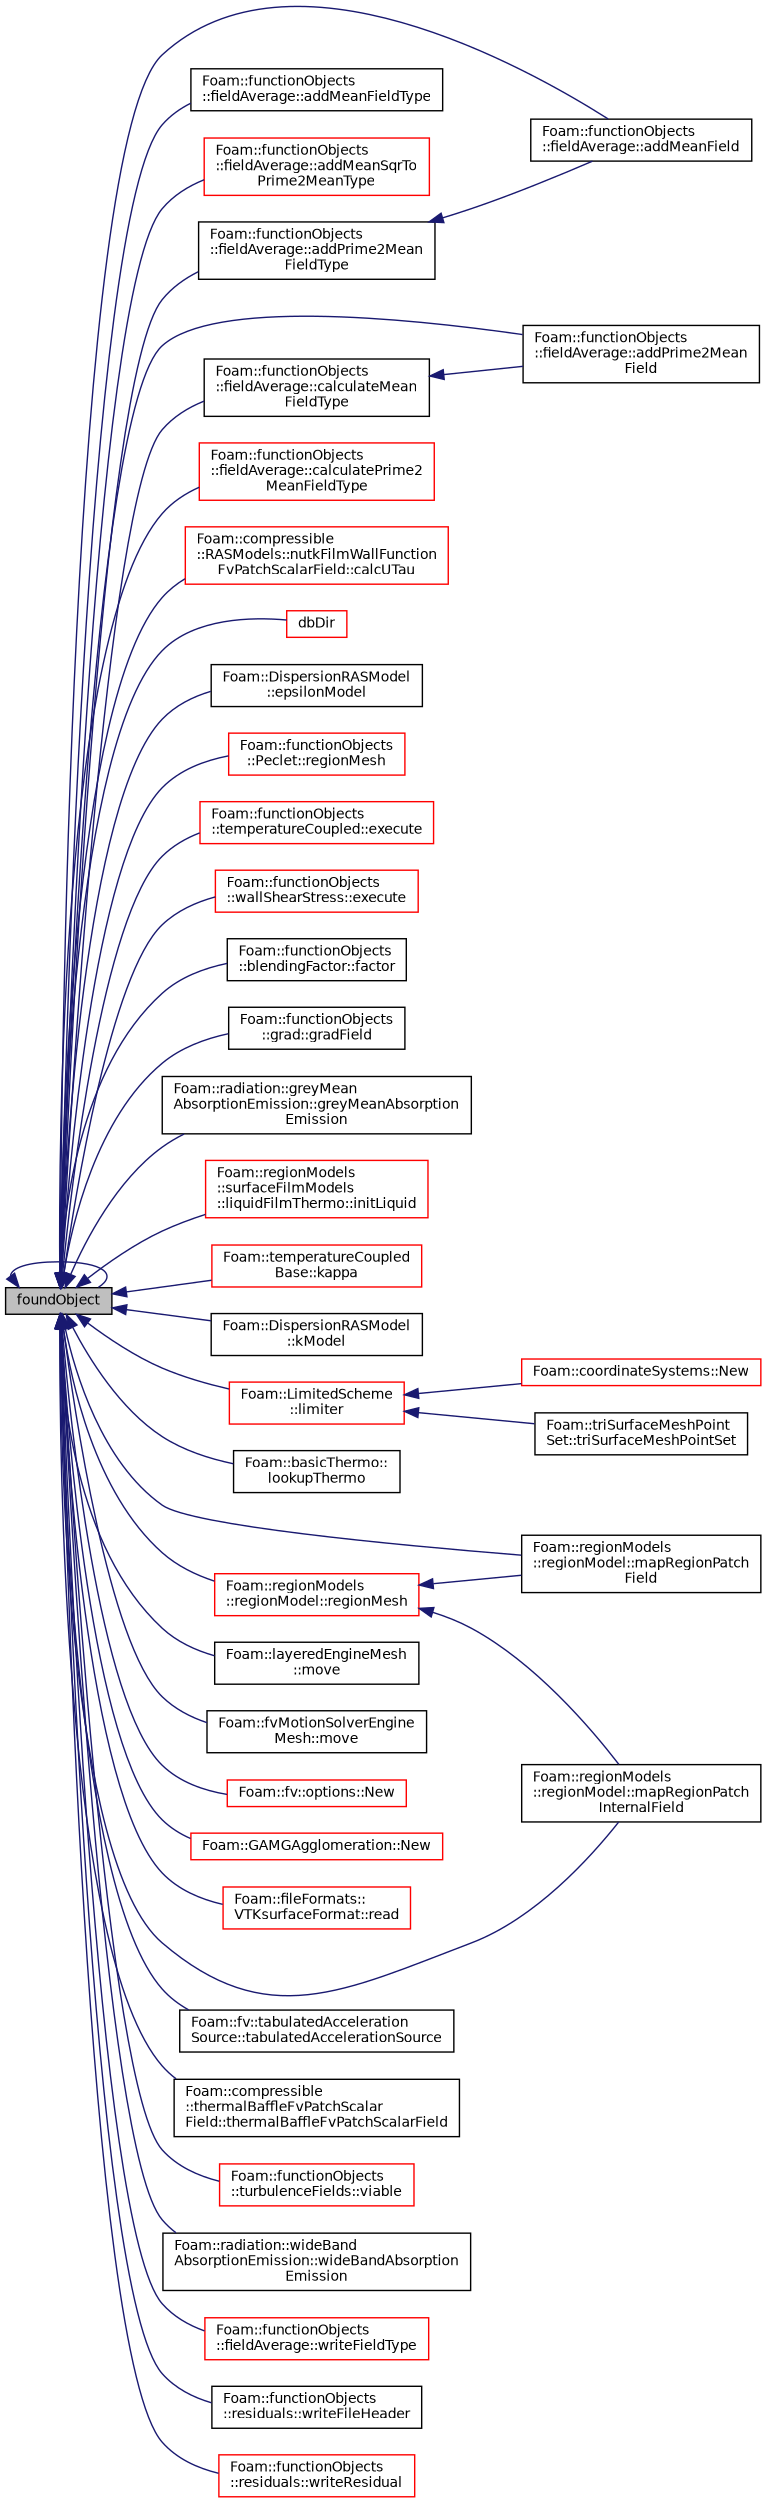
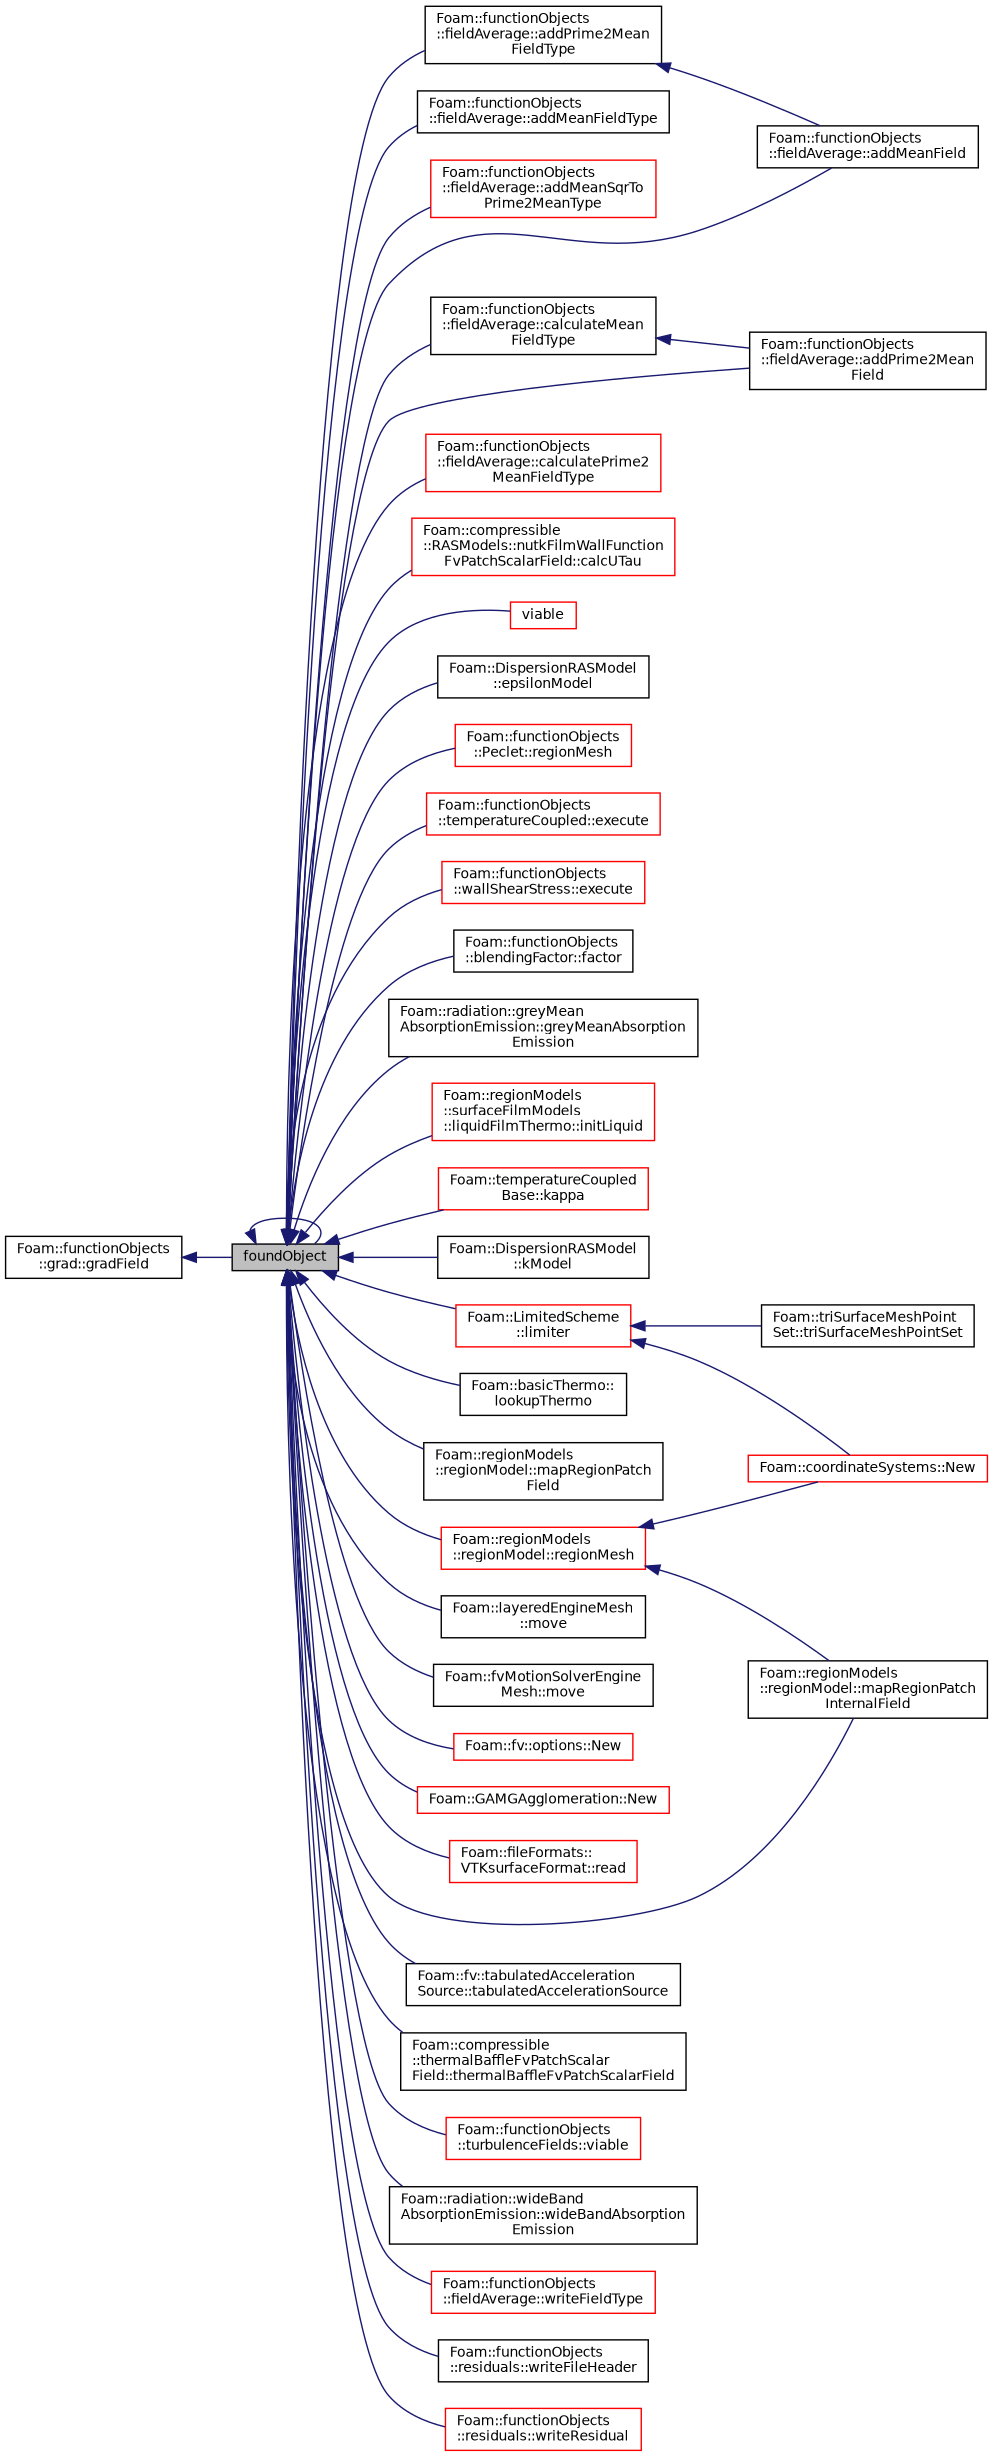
(317, 624) -> (543, 615)
(112, 1127) -> (214, 1257)
(477, 1579) -> (736, 1504)
